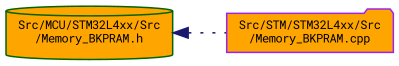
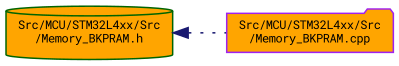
(310, 33) -> (310, 33)
